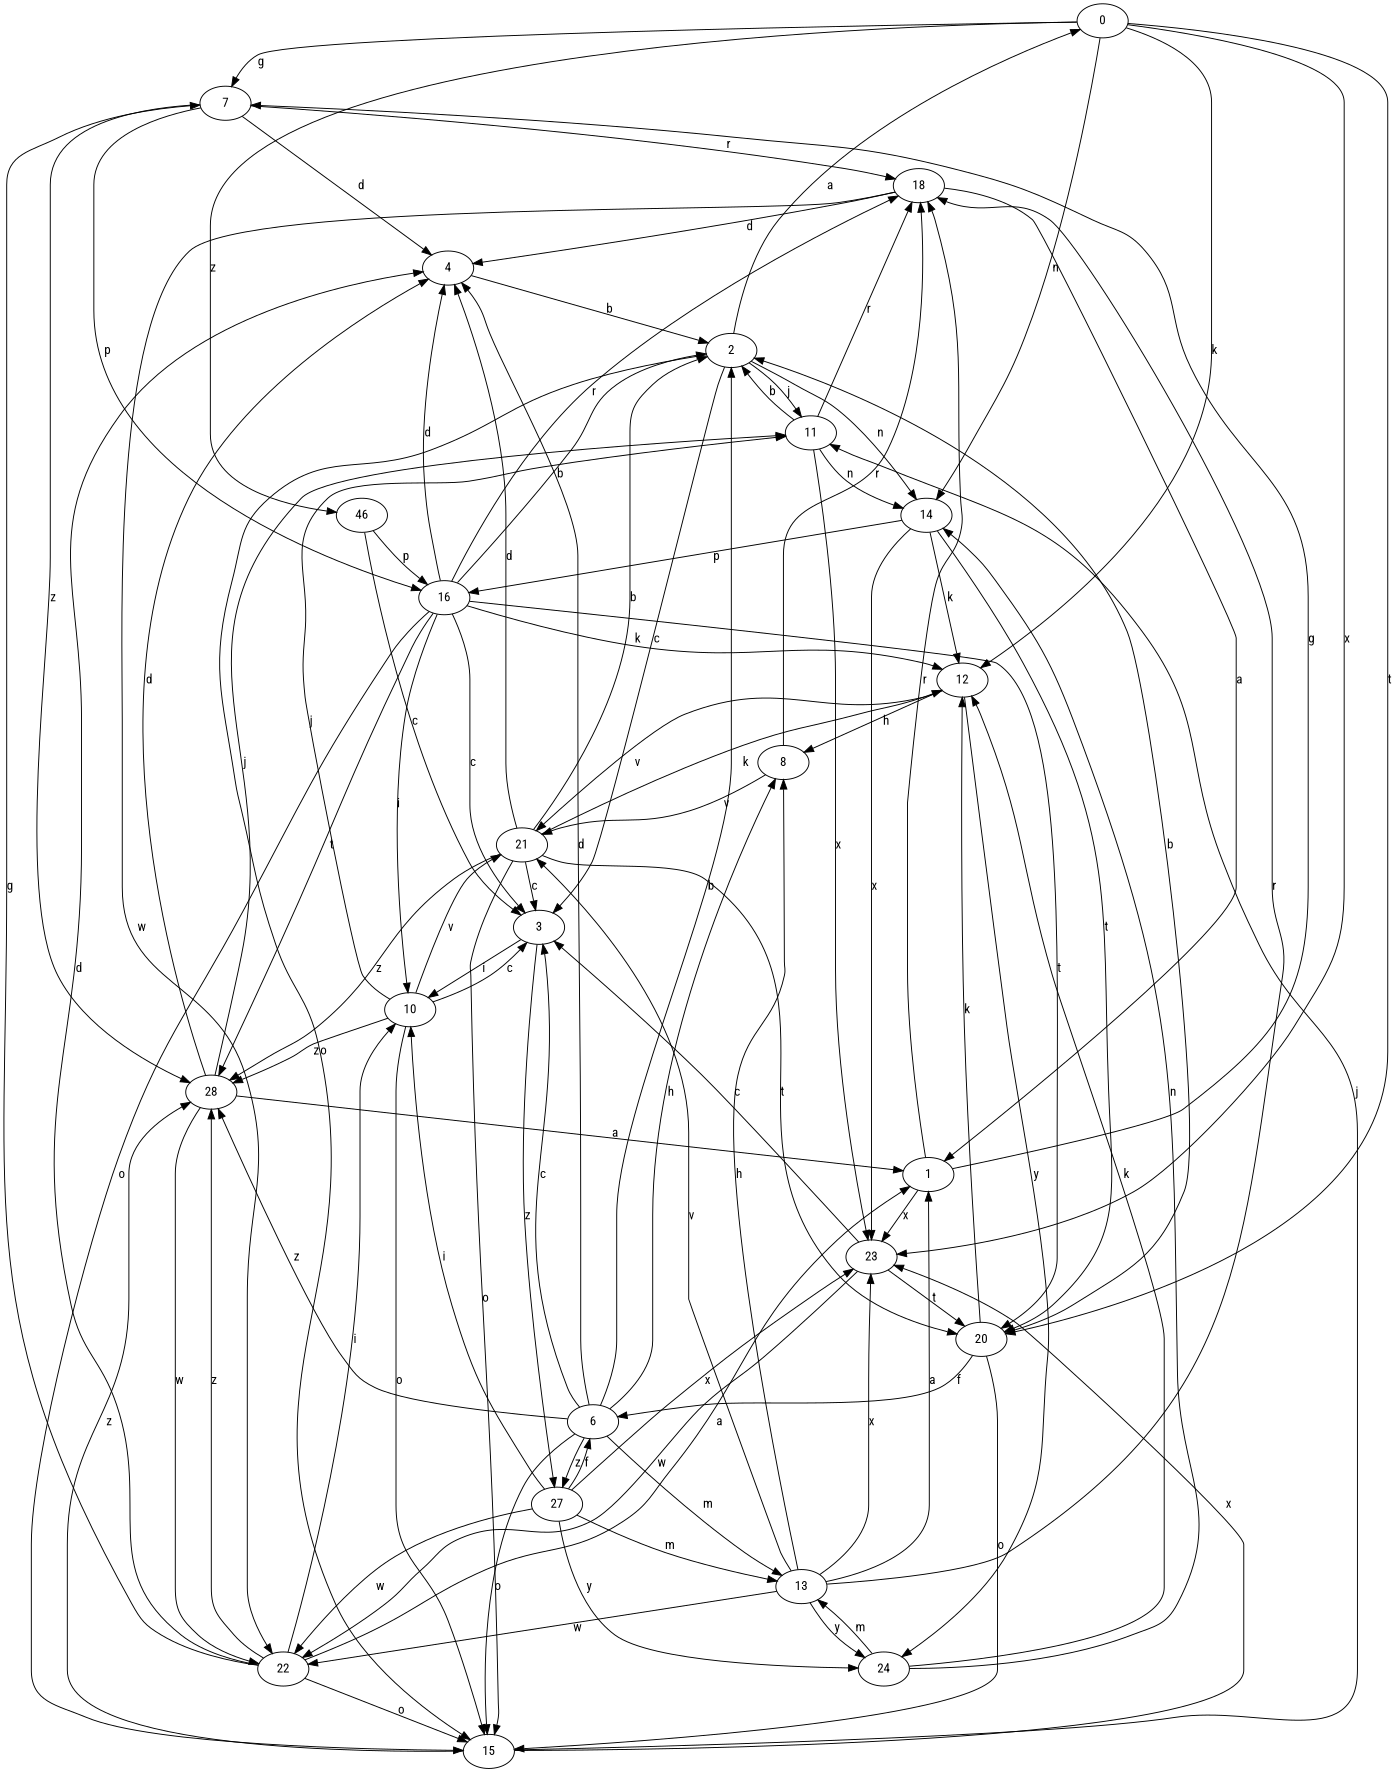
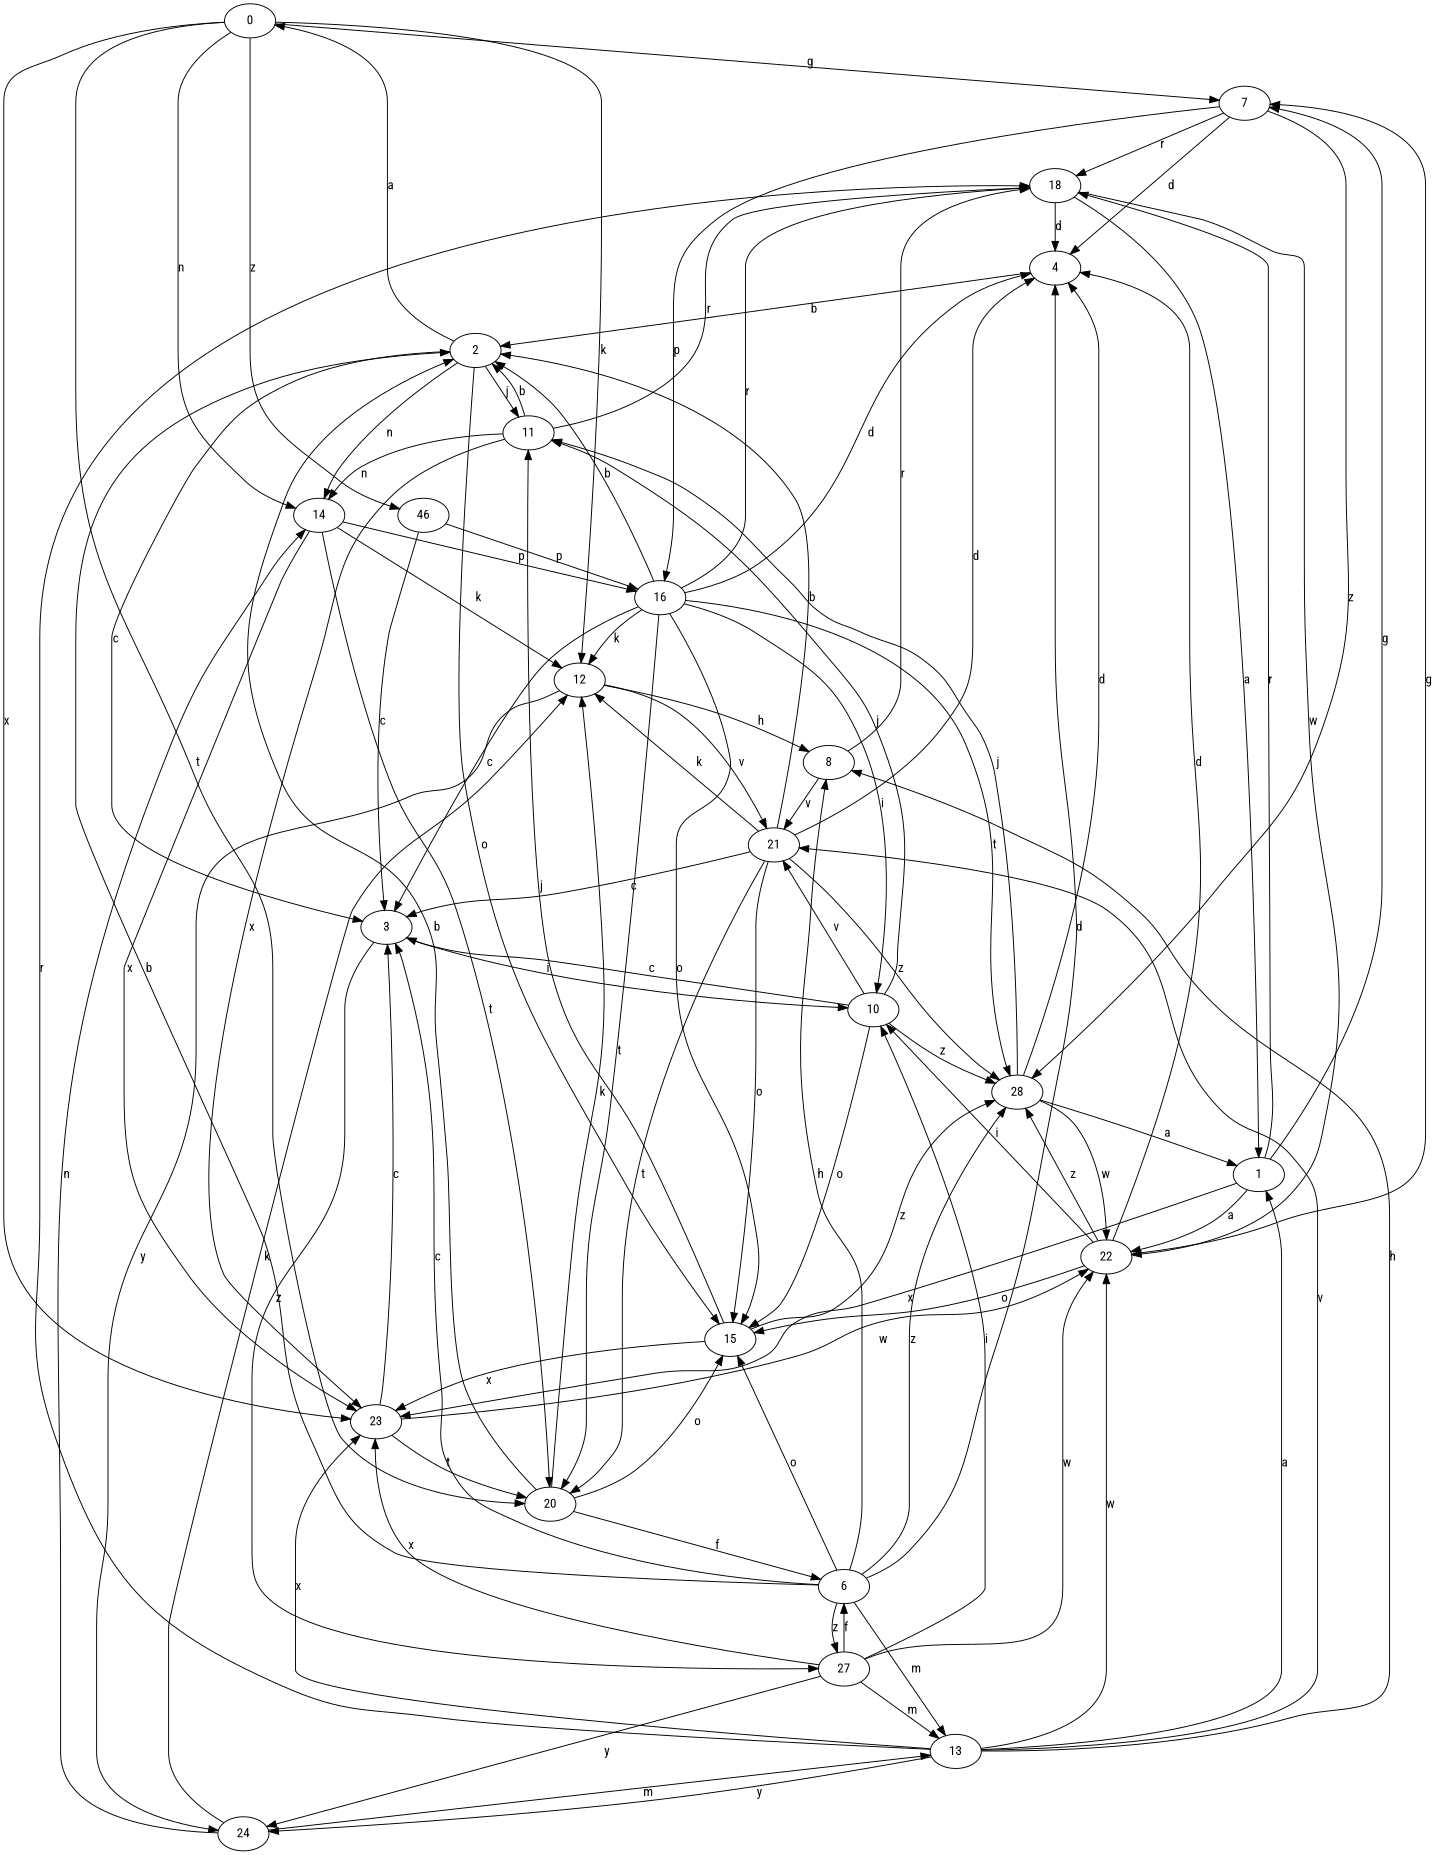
(655, 1491) -> (1199, 1229)
